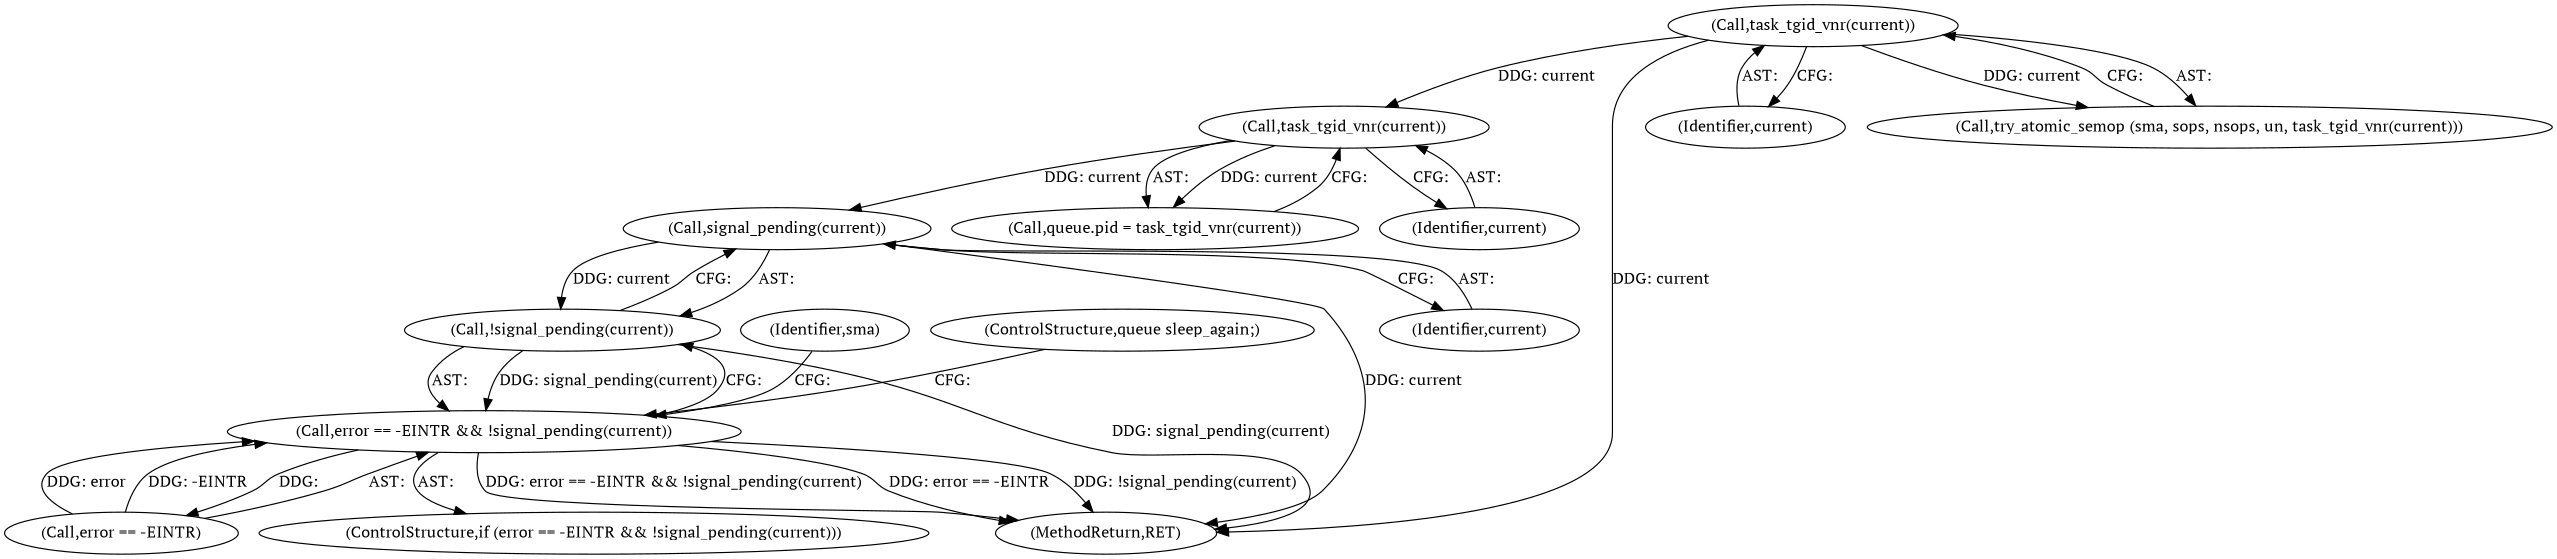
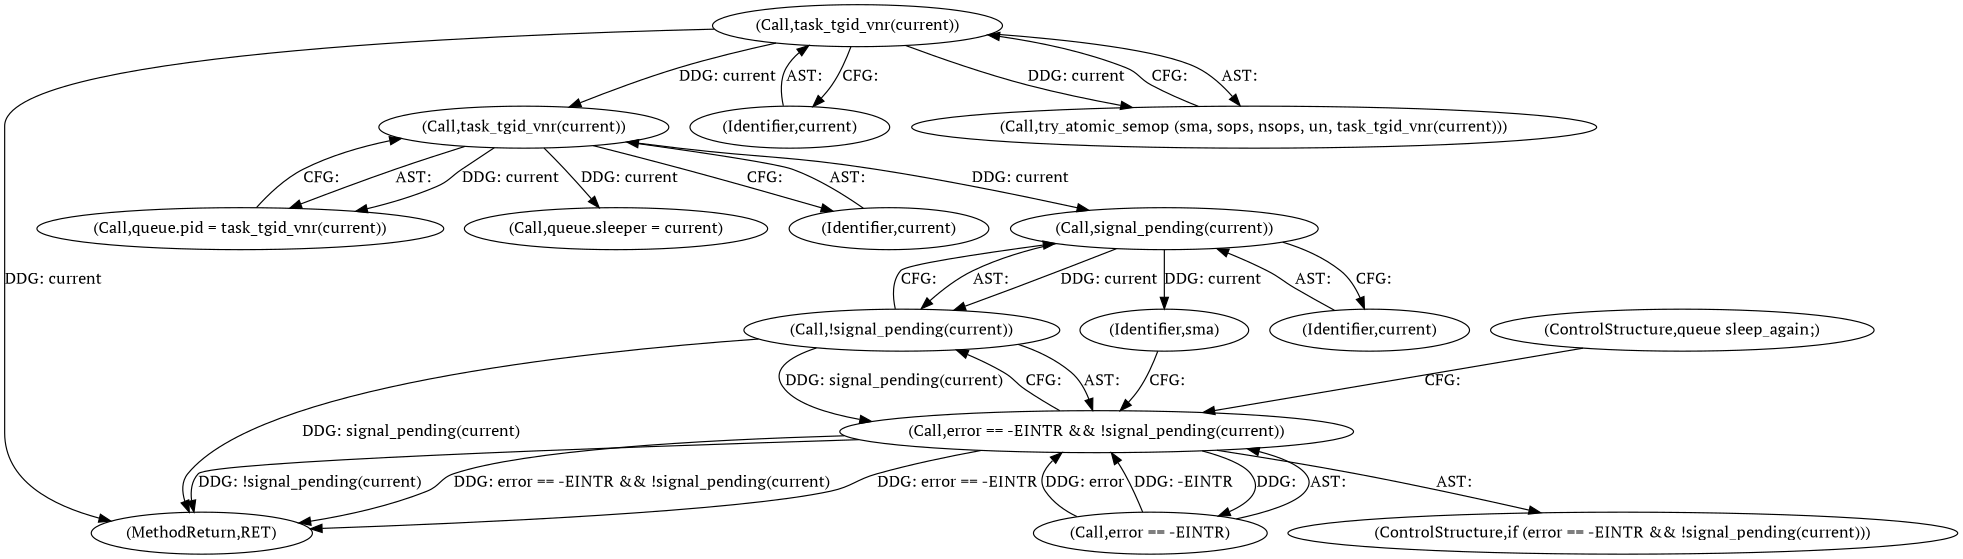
none -> (616, 229)
(1261, 296) -> (1164, 274)
